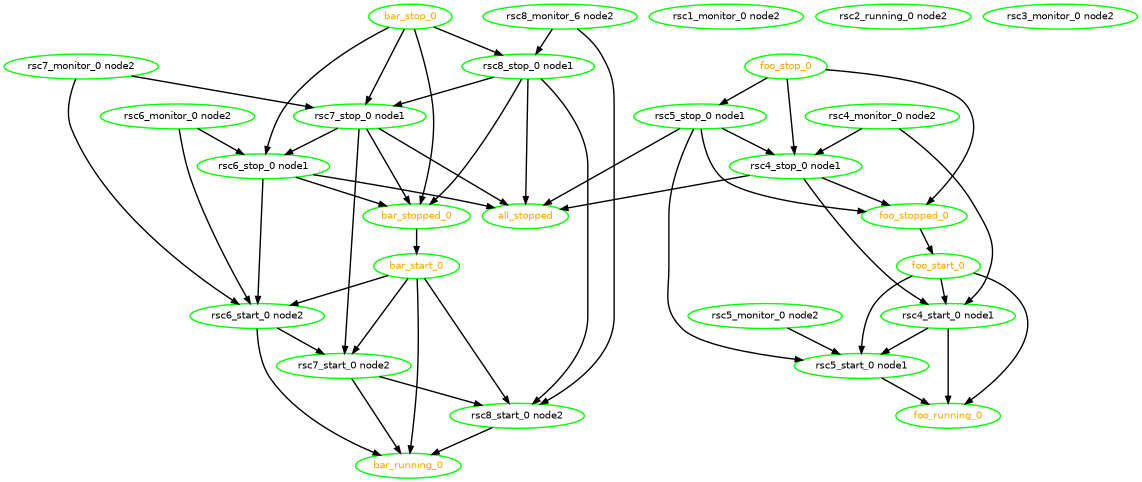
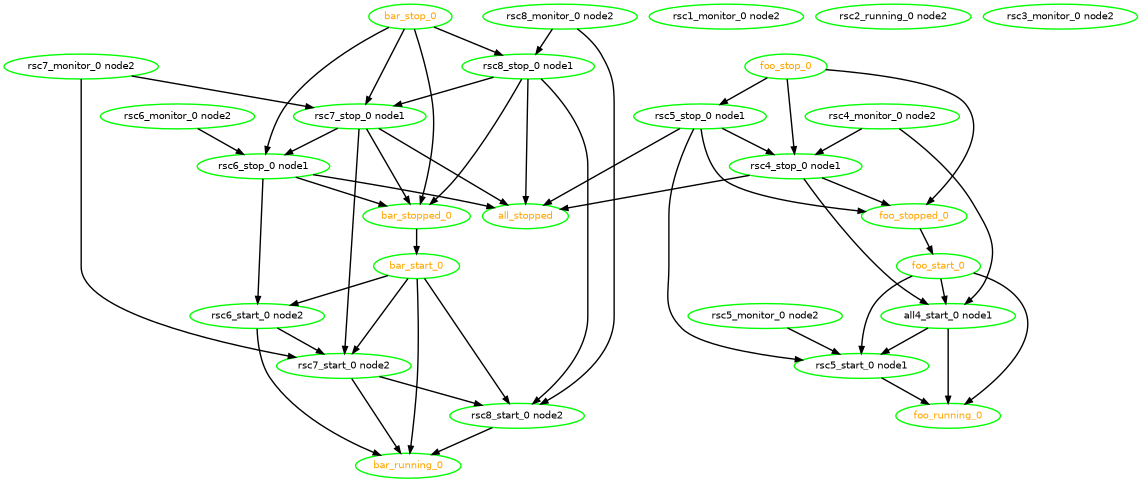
(560, 17) -> (560, 17)
(122, 207) -> (92, 287)
(205, 216) -> none
(948, 316) -> (948, 316)
